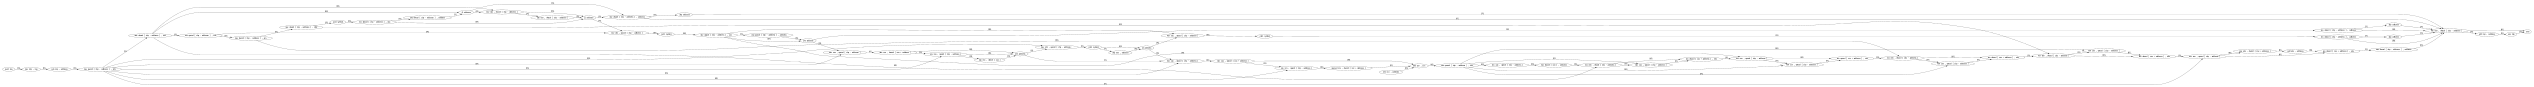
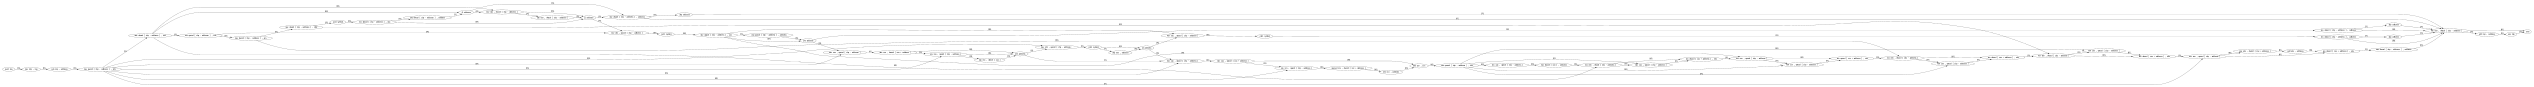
(1390, 67) -> (1372, 70)
